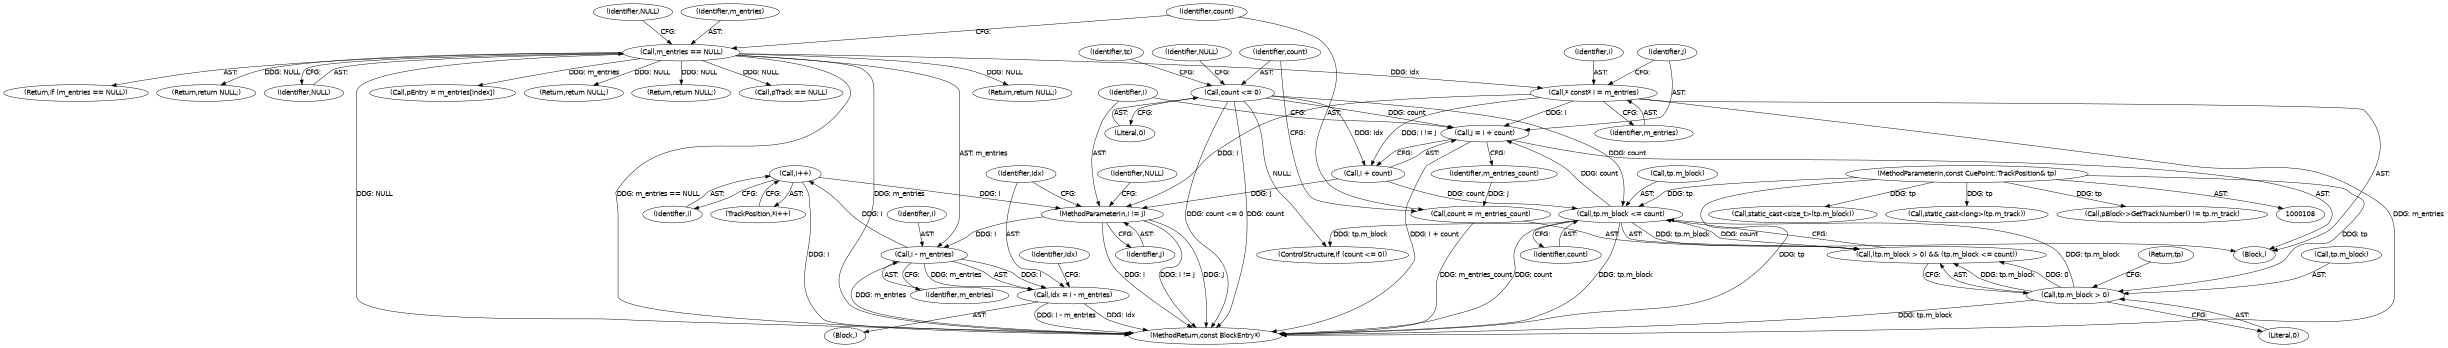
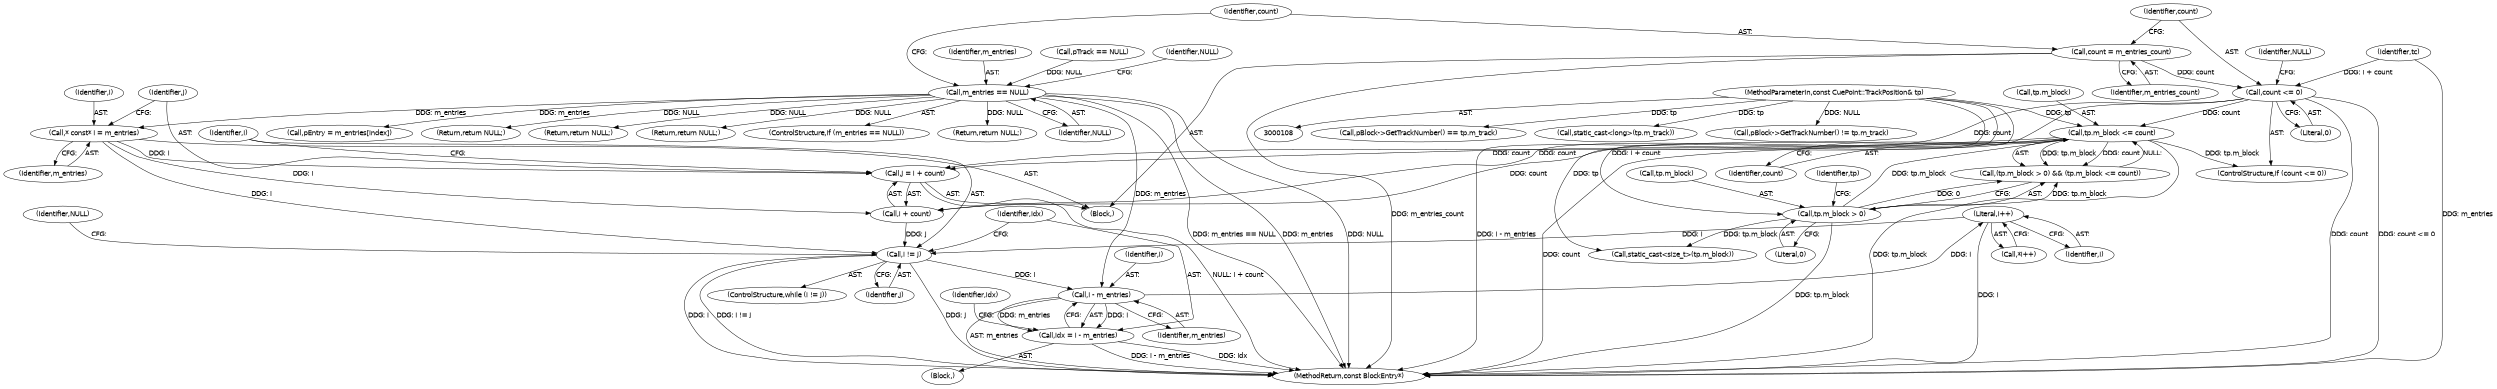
(734, 72) -> (1042, 72)
(1188, 73) -> (2368, 73)
(1405, 73) -> (441, 113)
none -> (2188, 79)
(76, 93) -> (837, 134)
(1369, 134) -> (1557, 154)
none -> (1419, 134)
(1419, 134) -> (303, 174)
(1489, 151) -> (2120, 73)
(984, 154) -> (1161, 194)
(1406, 154) -> (915, 194)
(795, 174) -> (1993, 214)
(1283, 174) -> (2278, 134)
(1499, 194) -> (2153, 73)
(2089, 194) -> (1842, 113)
(1478, 202) -> (1531, 163)
(758, 214) -> (2019, 255)
(1102, 214) -> (904, 255)
(2300, 214) -> (1279, 134)
none -> (1746, 226)
(1434, 235) -> (1238, 275)
(1821, 235) -> (2154, 154)
(2355, 235) -> (1636, 154)
(1792, 255) -> (1506, 235)
(2166, 255) -> (1838, 174)
none -> (777, 295)
(881, 295) -> (994, 336)
none -> (1065, 315)
(2270, 321) -> (2351, 360)
